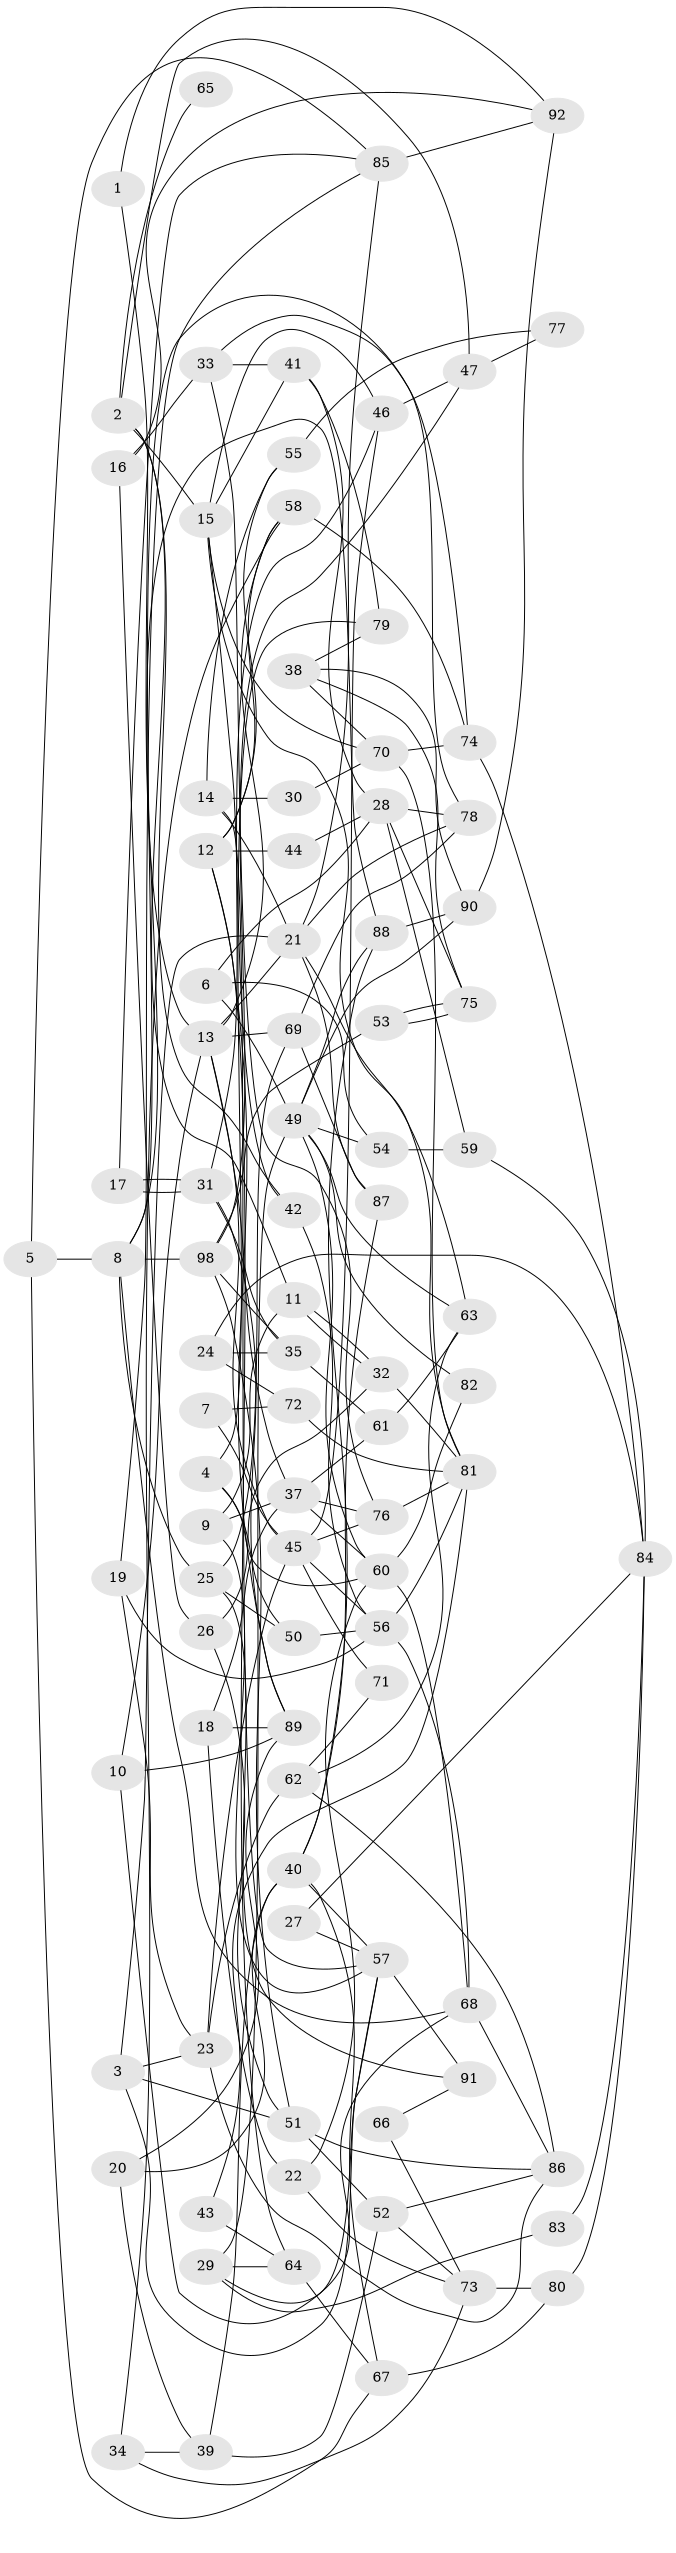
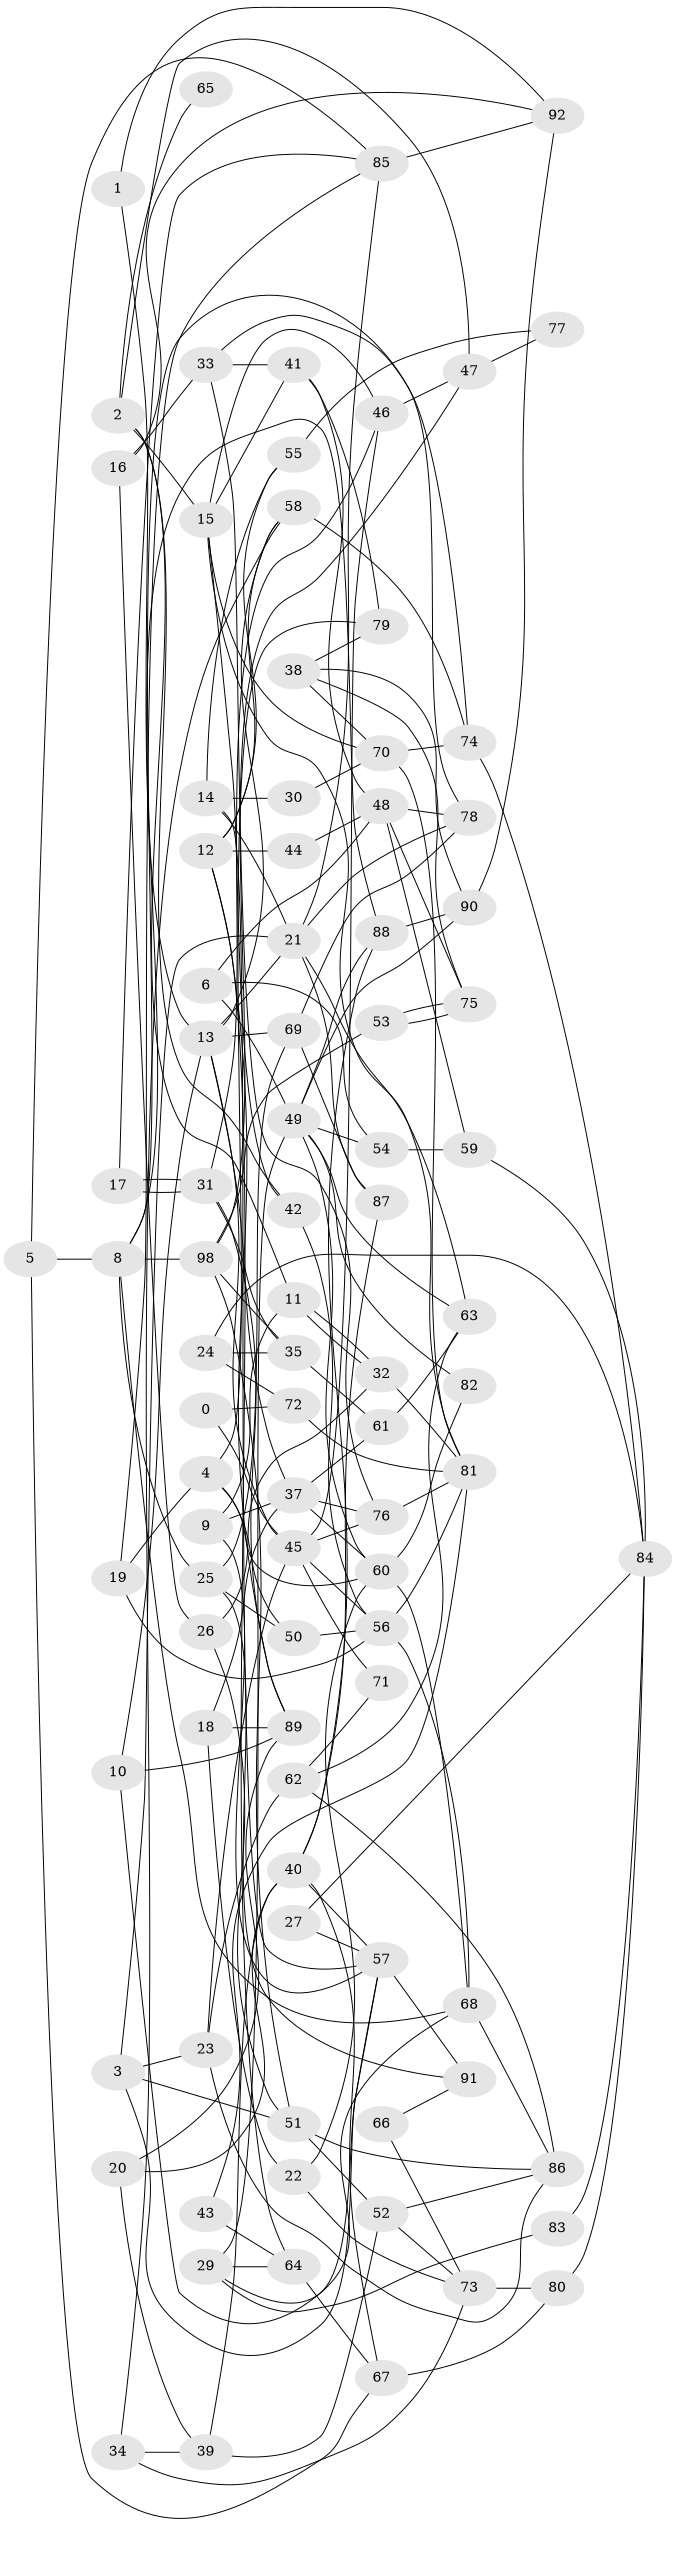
(382, 806) -> (382, 806)
(206, 1410) -> (206, 1410)
(139, 1707) -> (159, 1525)
